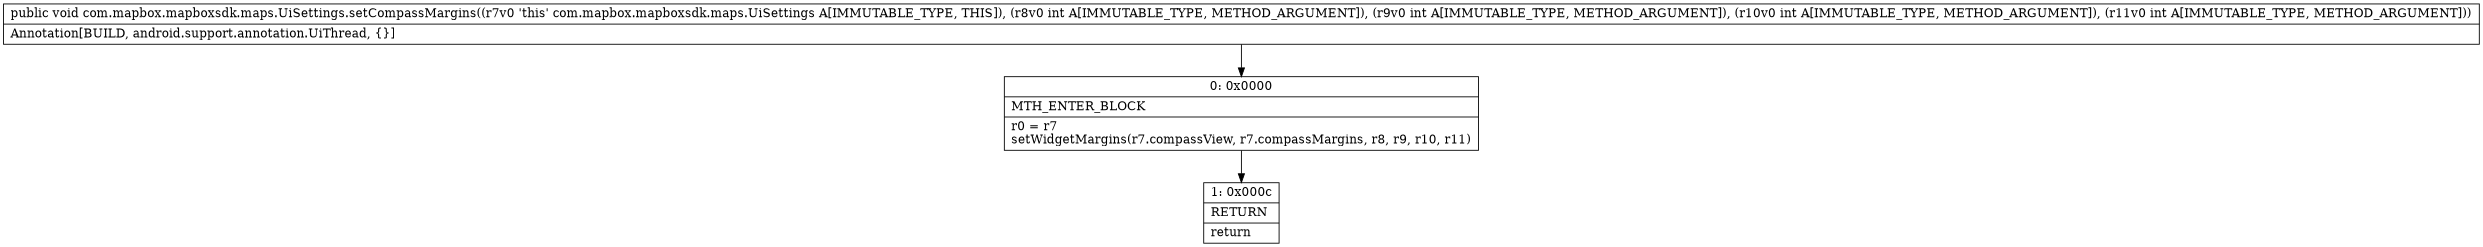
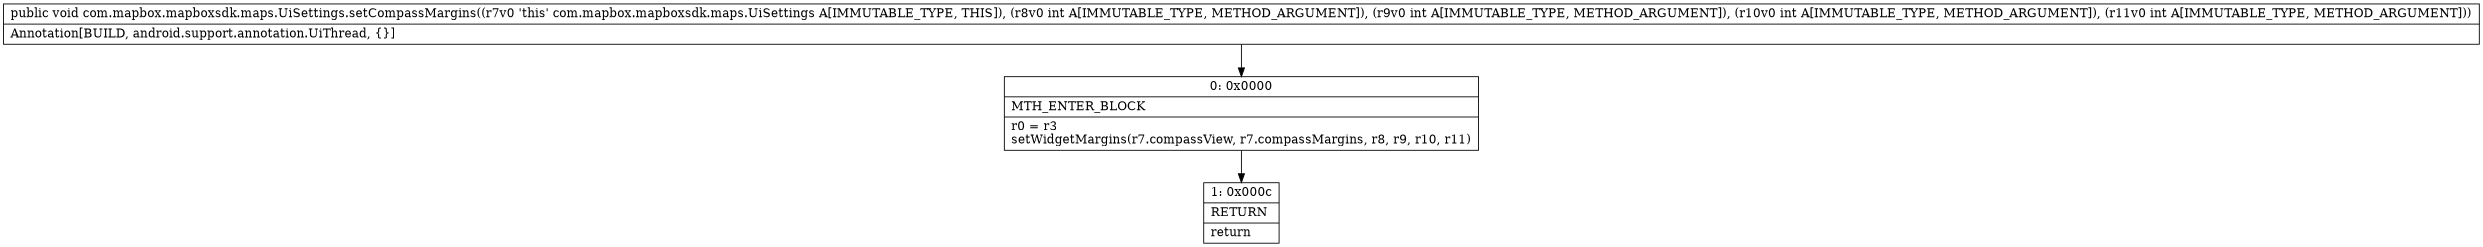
(1035, 127) -> (1035, 127)
